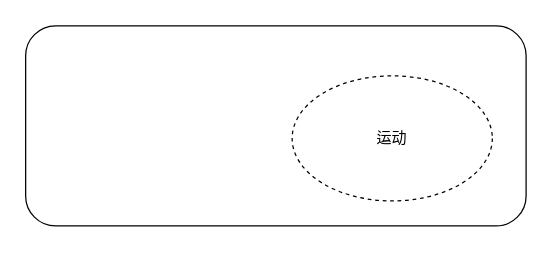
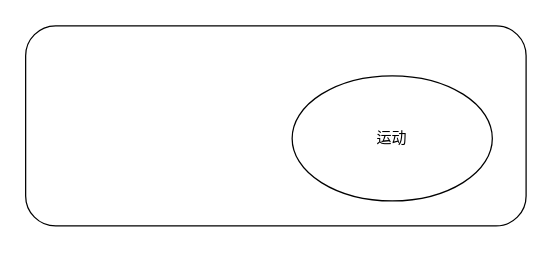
(392, 138) -> (392, 138)
